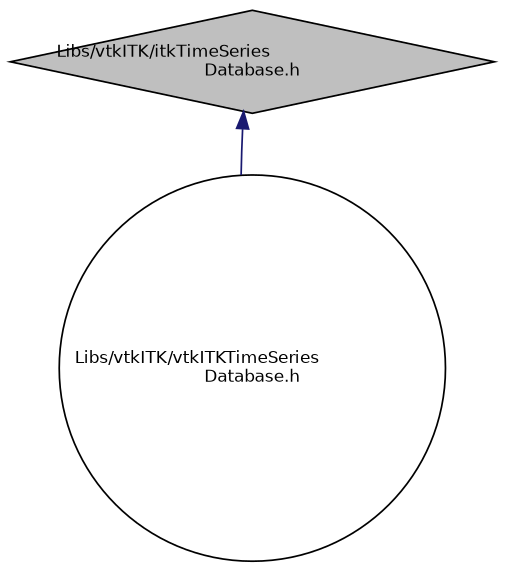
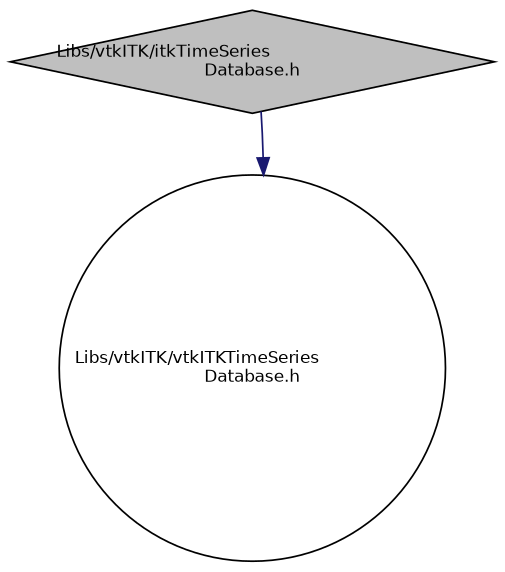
(242, 152) -> (262, 135)
